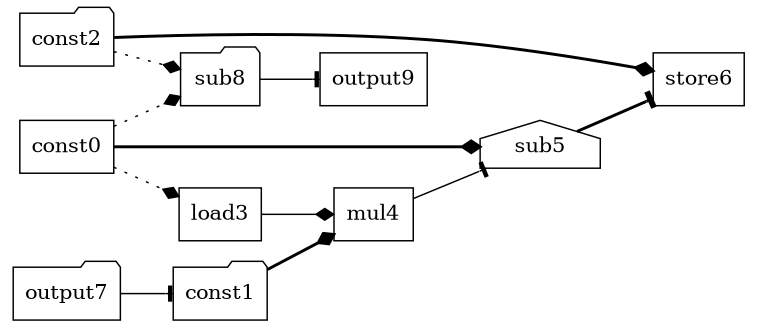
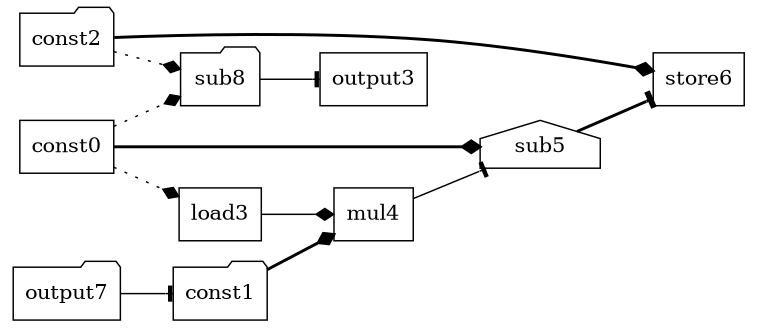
(374, 79) -> (374, 79)
